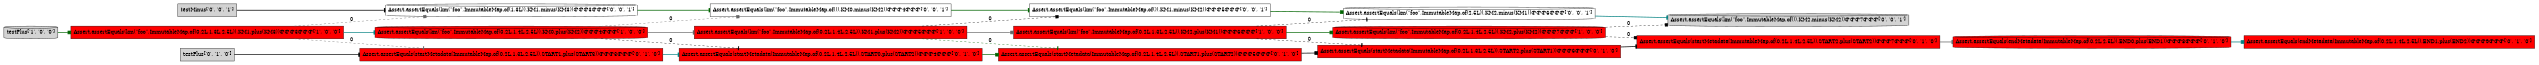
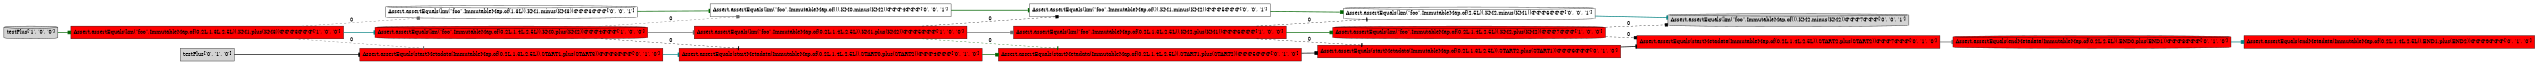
(207, 10) -> none
